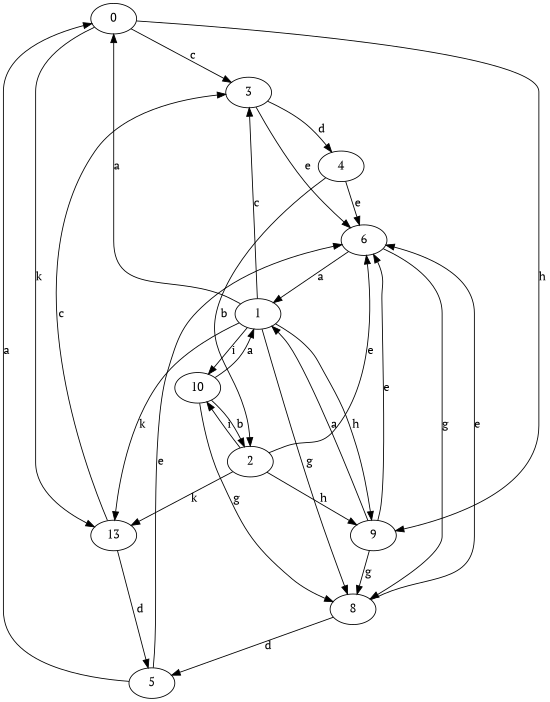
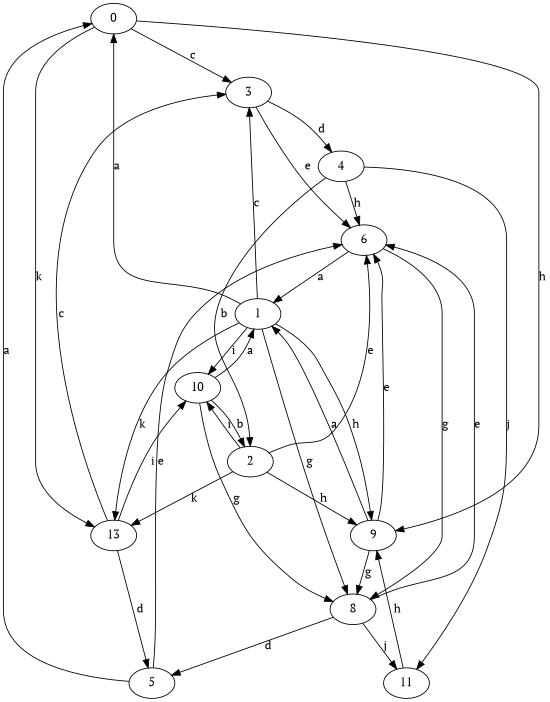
(358, 203) -> (358, 203)
none -> (143, 461)
none -> (406, 683)
